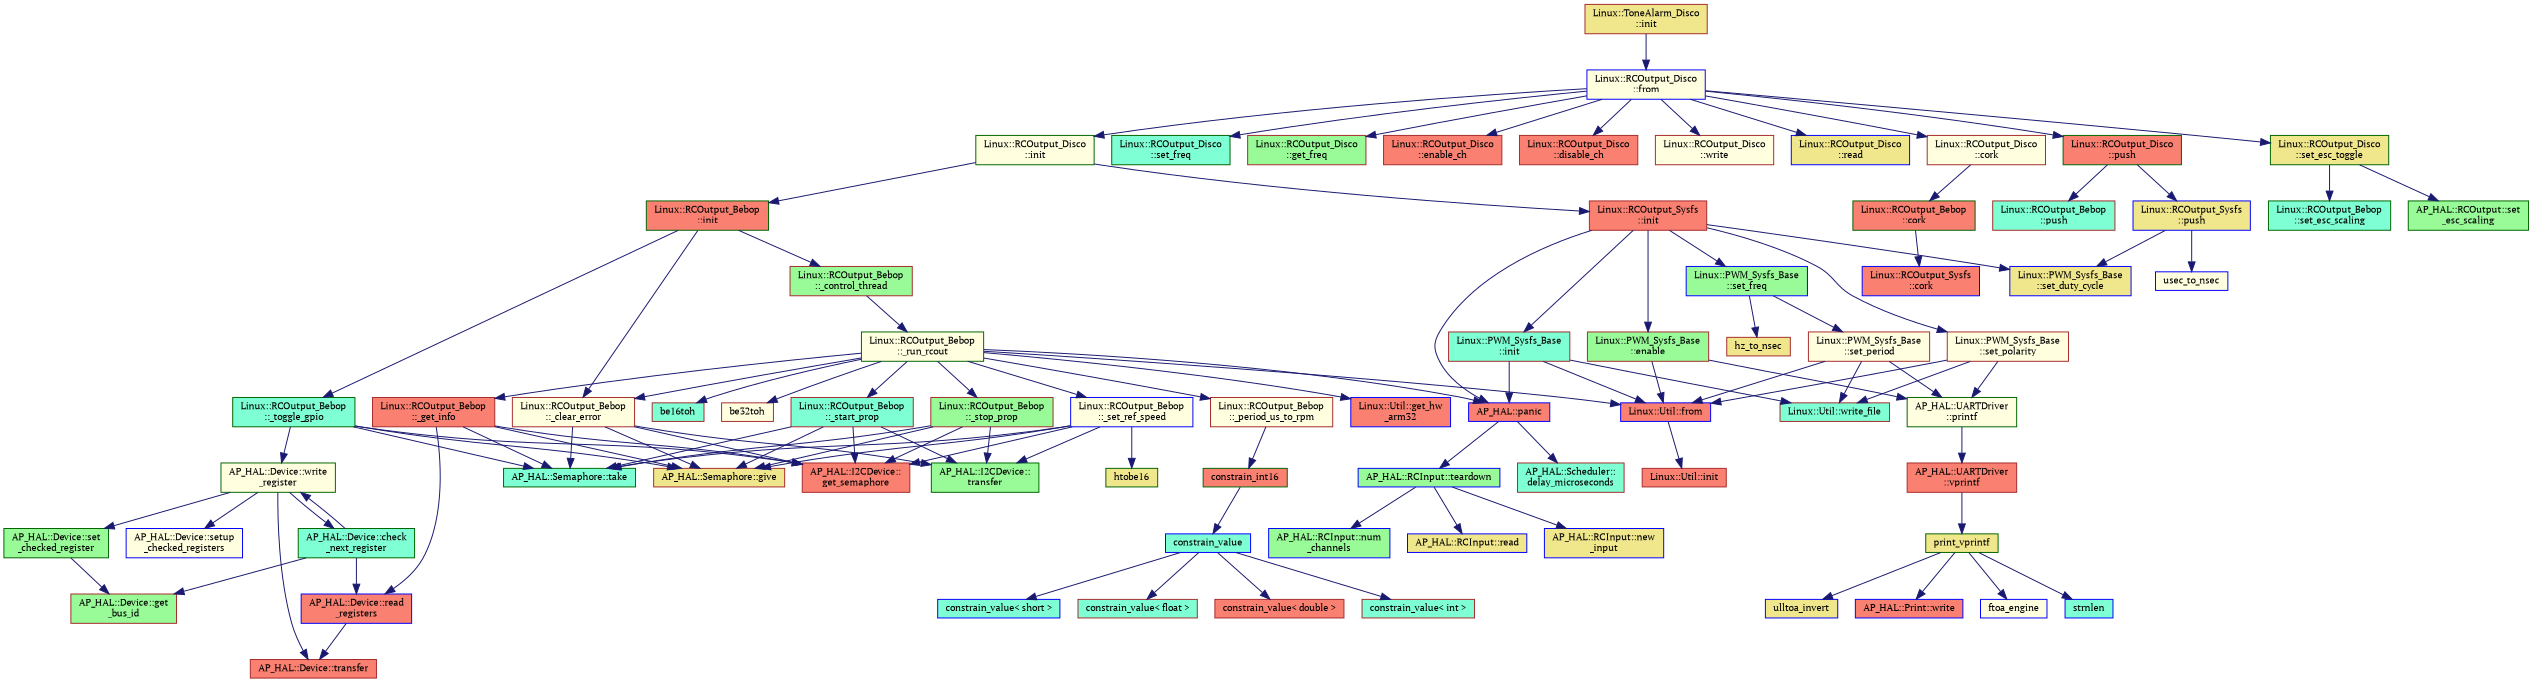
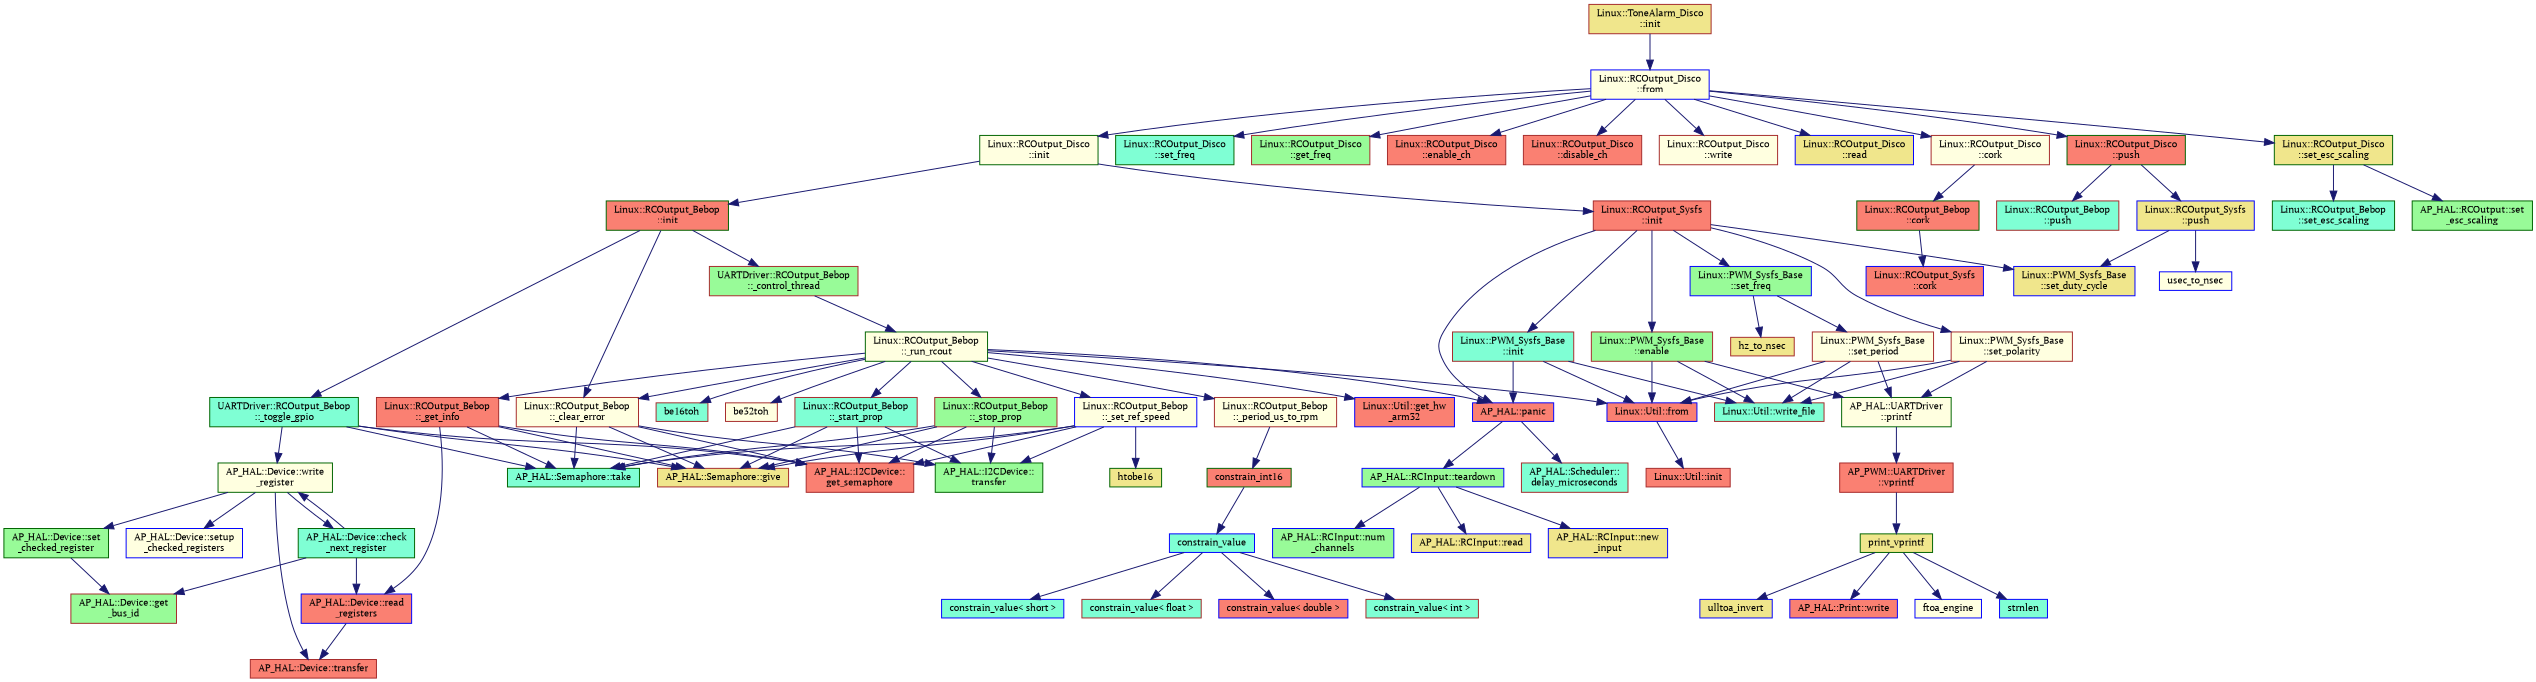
(2330, 150) -> (2333, 150)
(851, 281) -> (784, 281)
none -> (1711, 380)
(294, 412) -> (284, 412)
(1962, 478) -> (1896, 478)
(1279, 609) -> (1283, 609)
